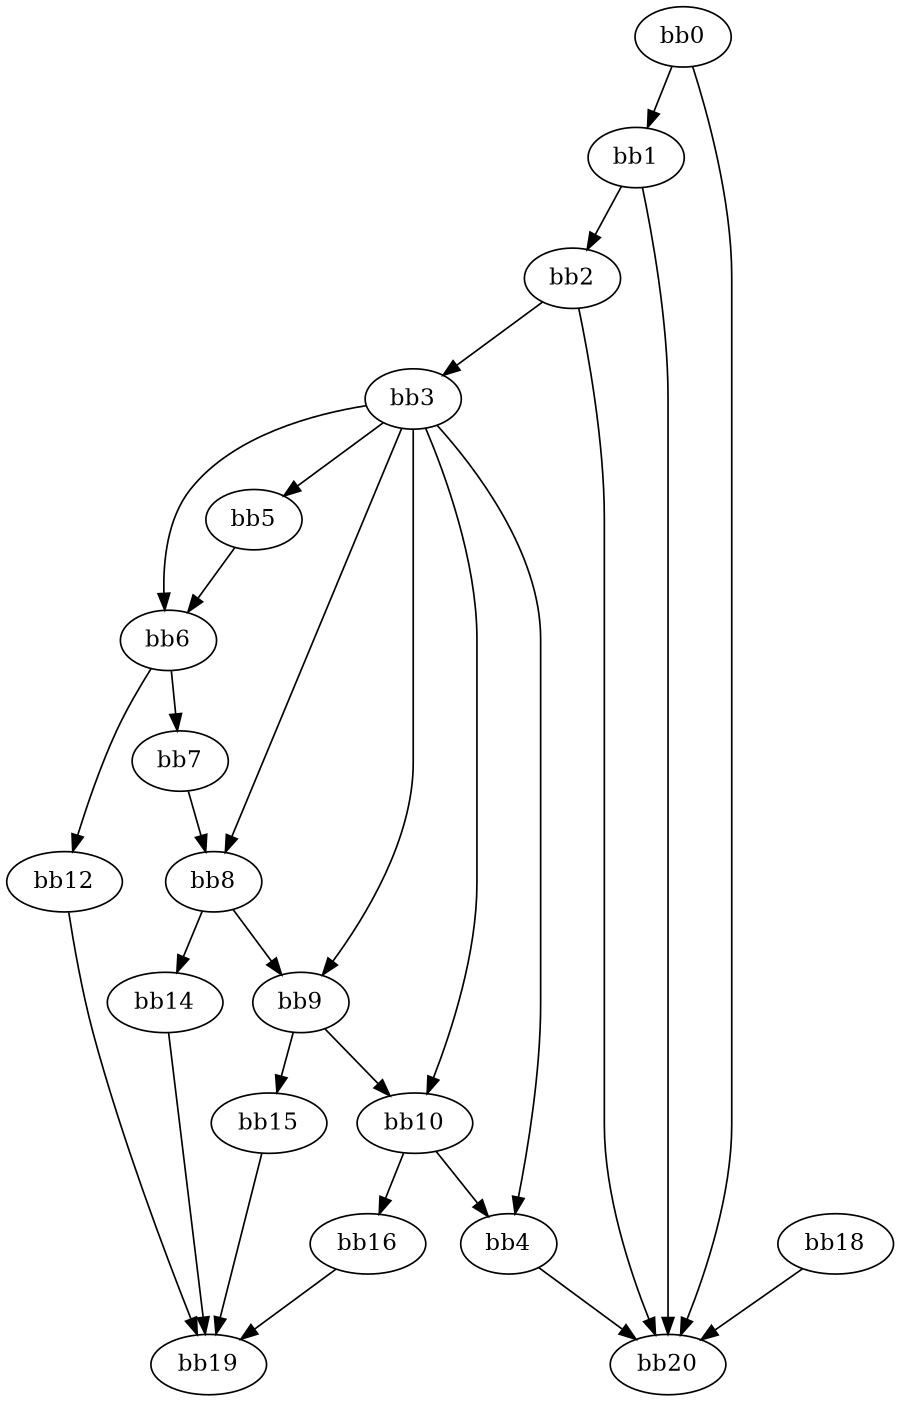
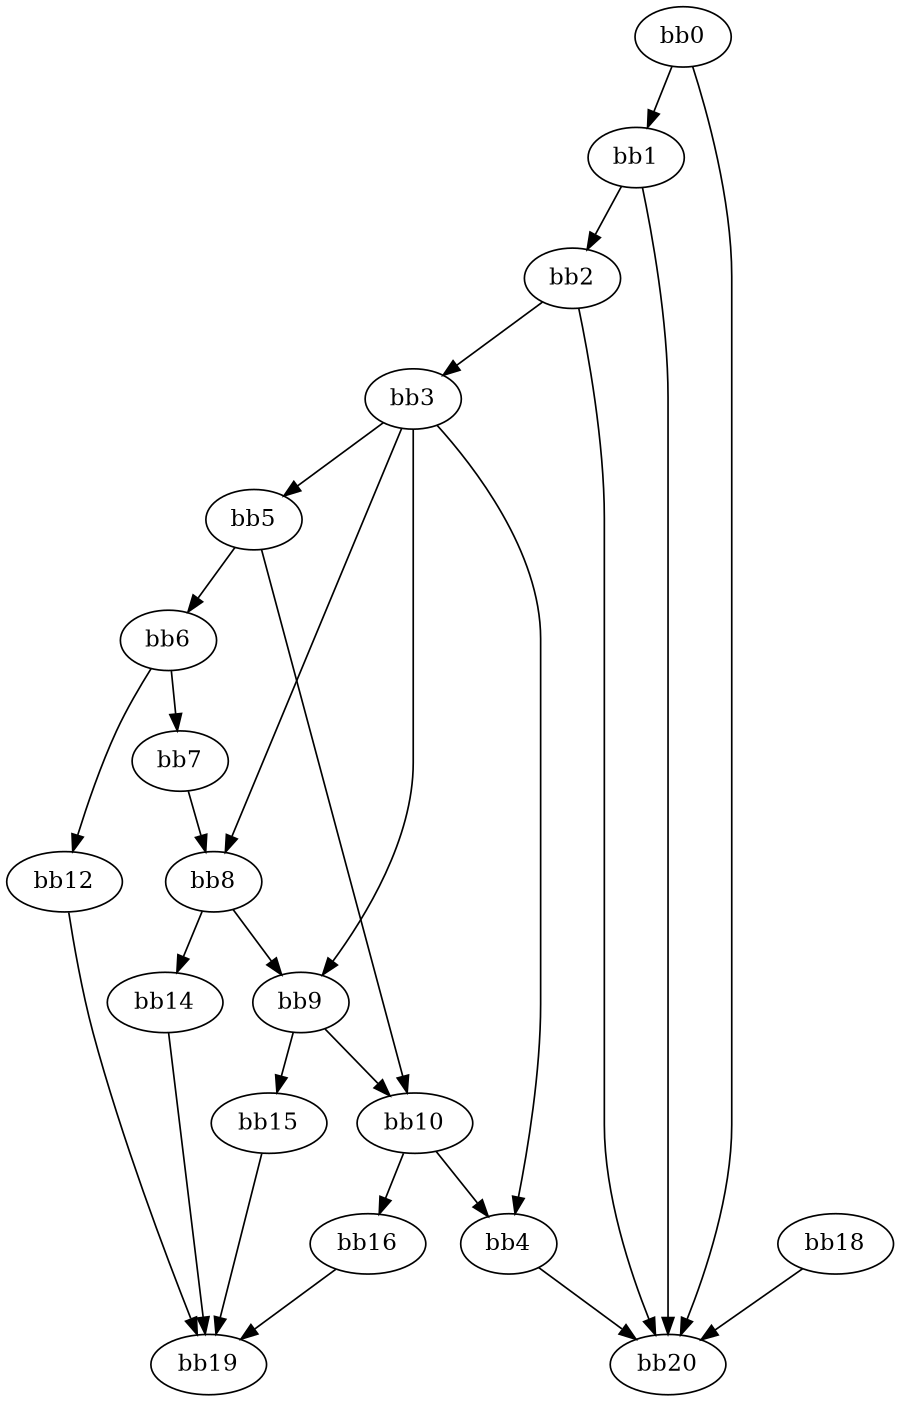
(223, 459) -> none
(477, 752) -> (332, 813)
